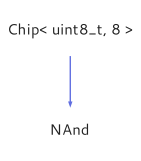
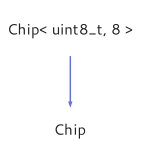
(70, 131) -> (70, 131)
